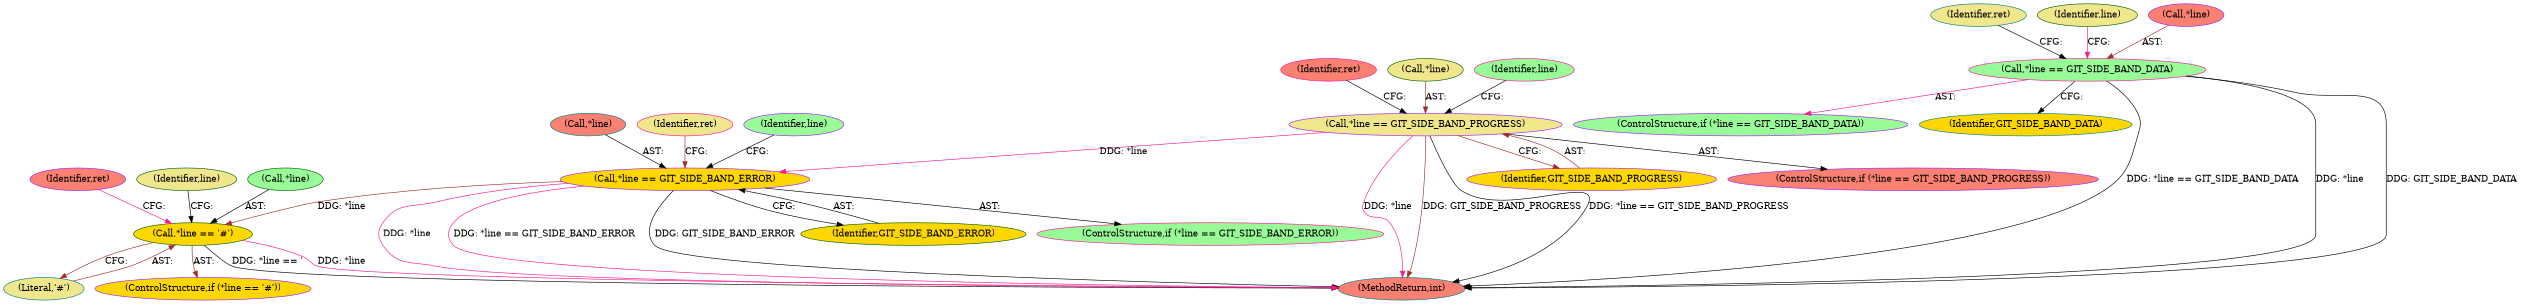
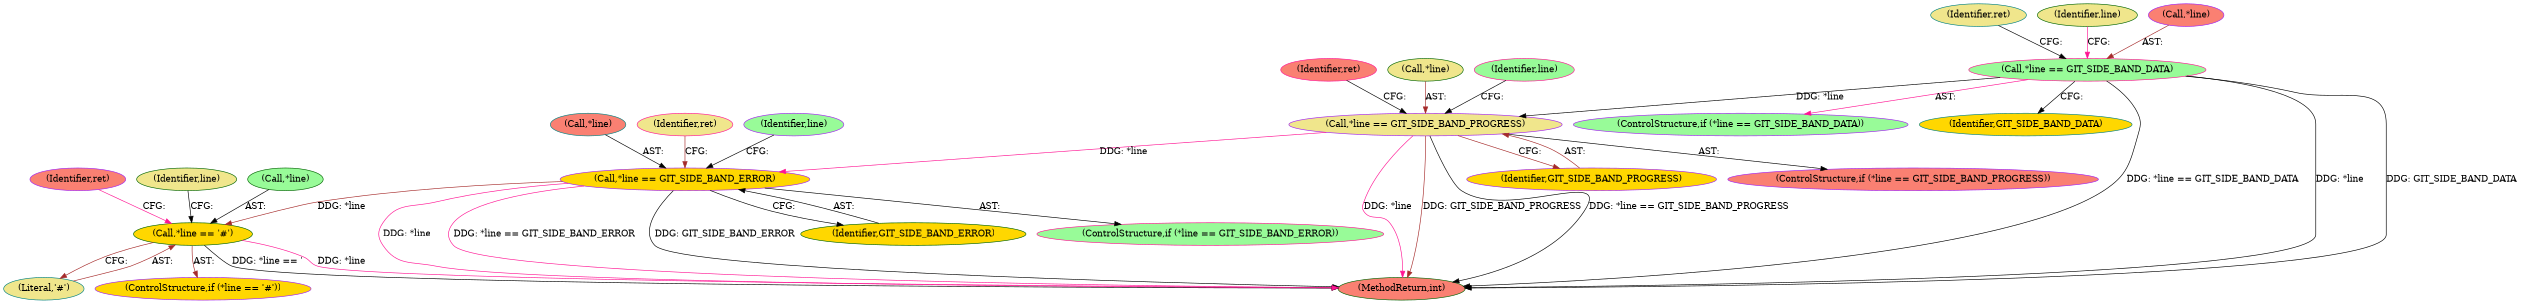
none -> (1763, 97)
(1402, 289) -> (1402, 289)
